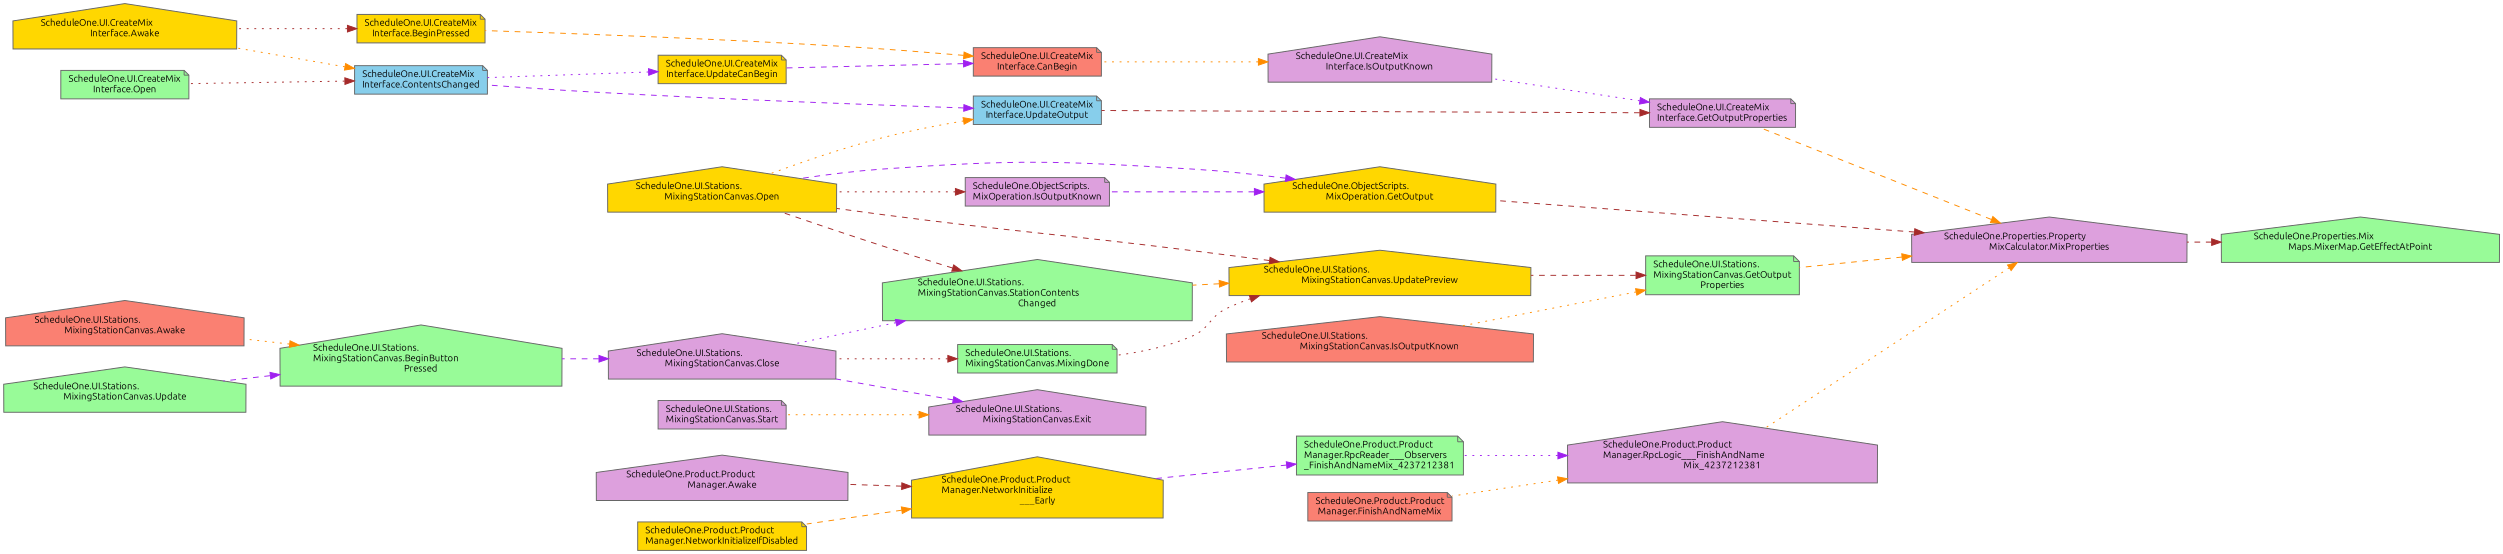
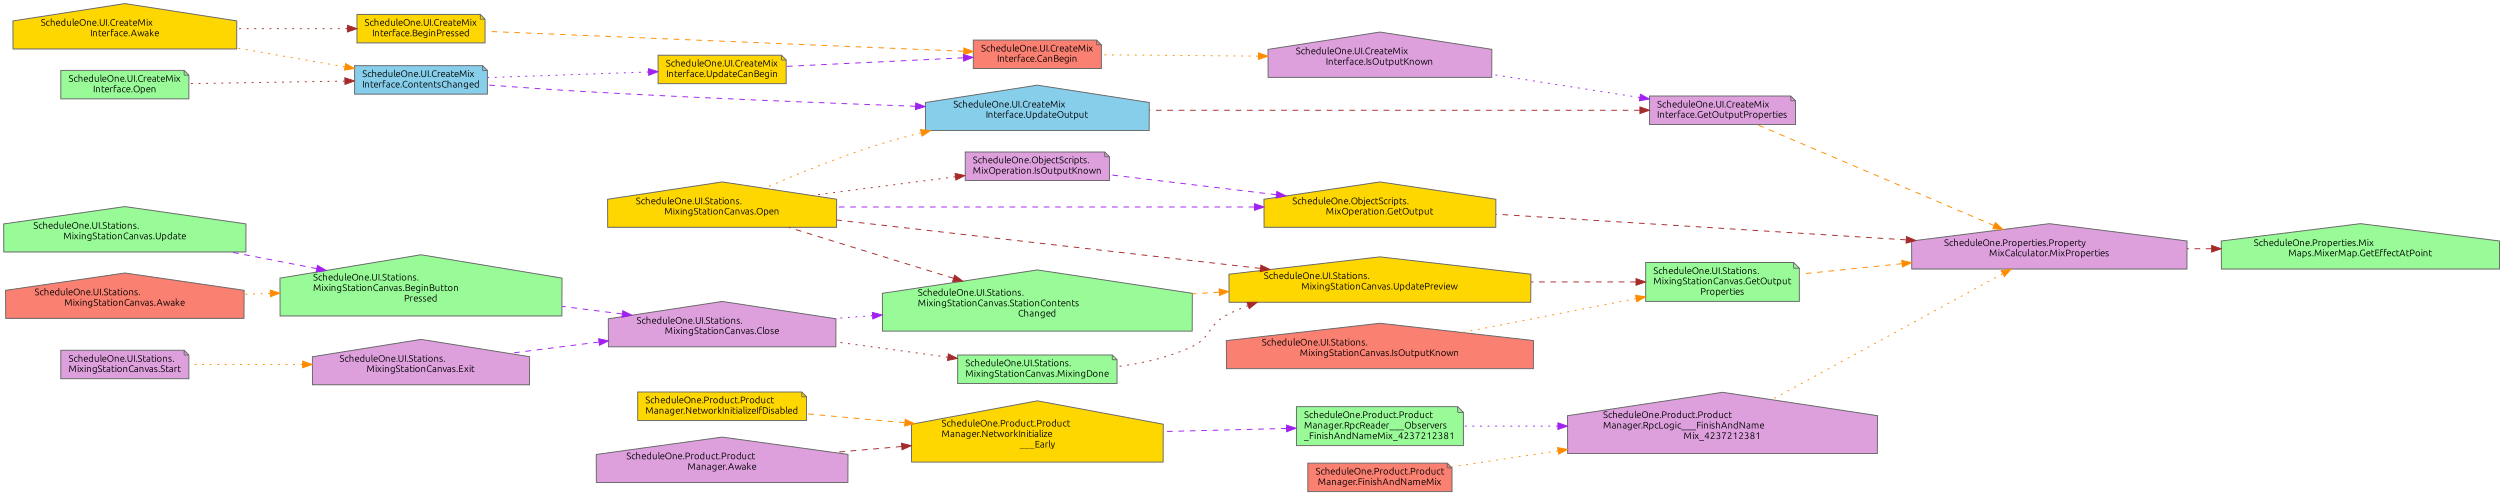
(1037, 110) -> (1037, 110)
(895, 389) -> (554, 348)
